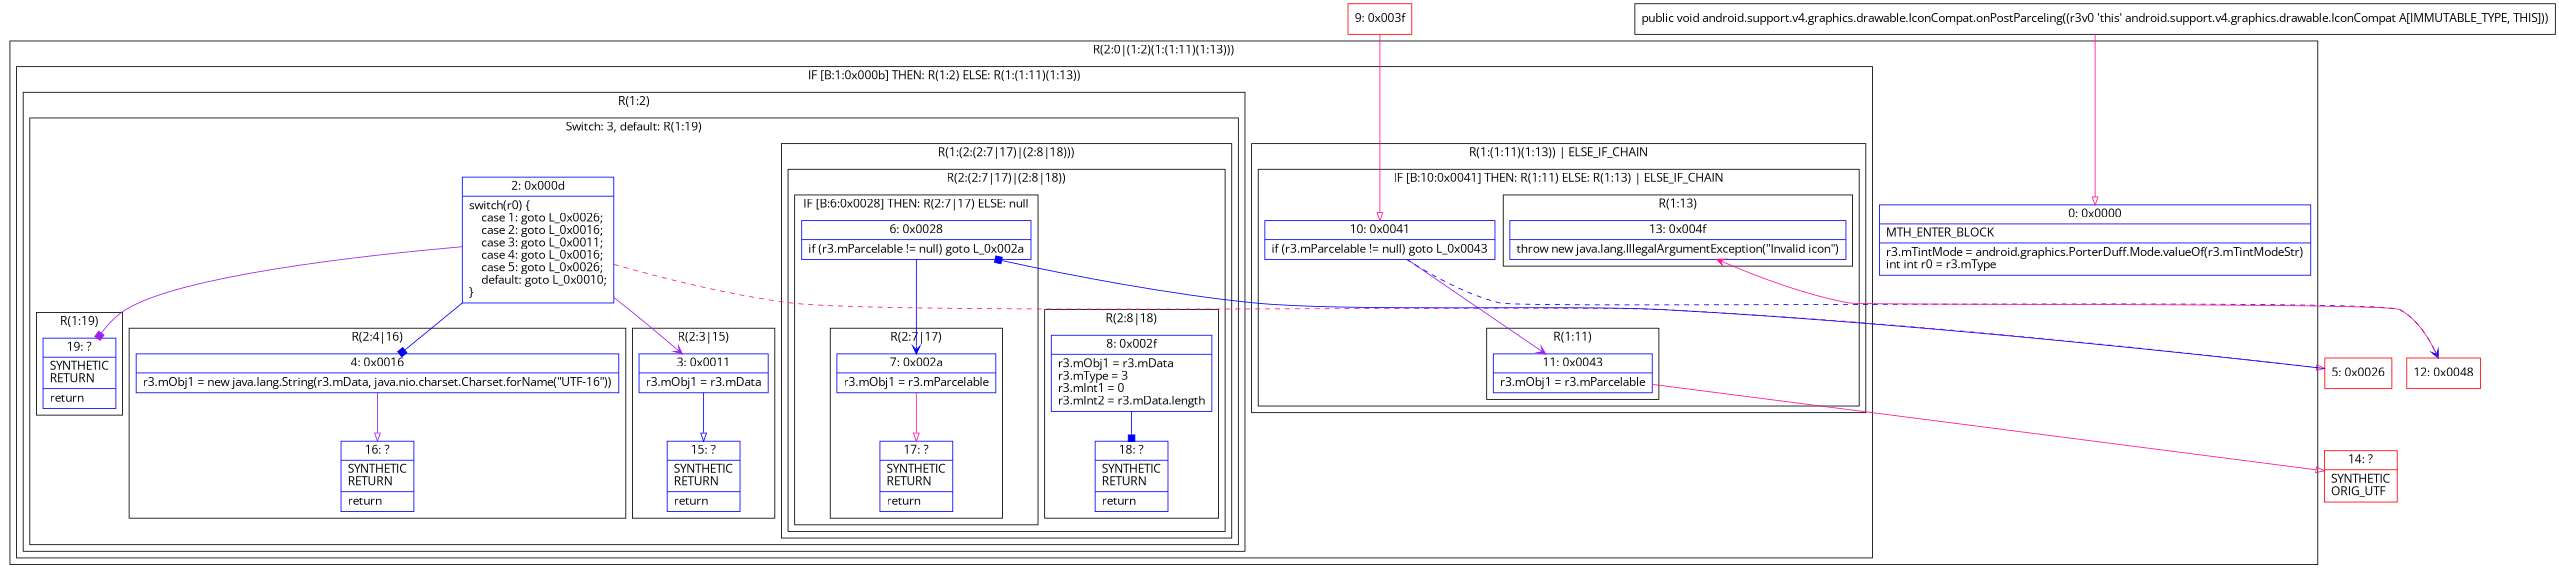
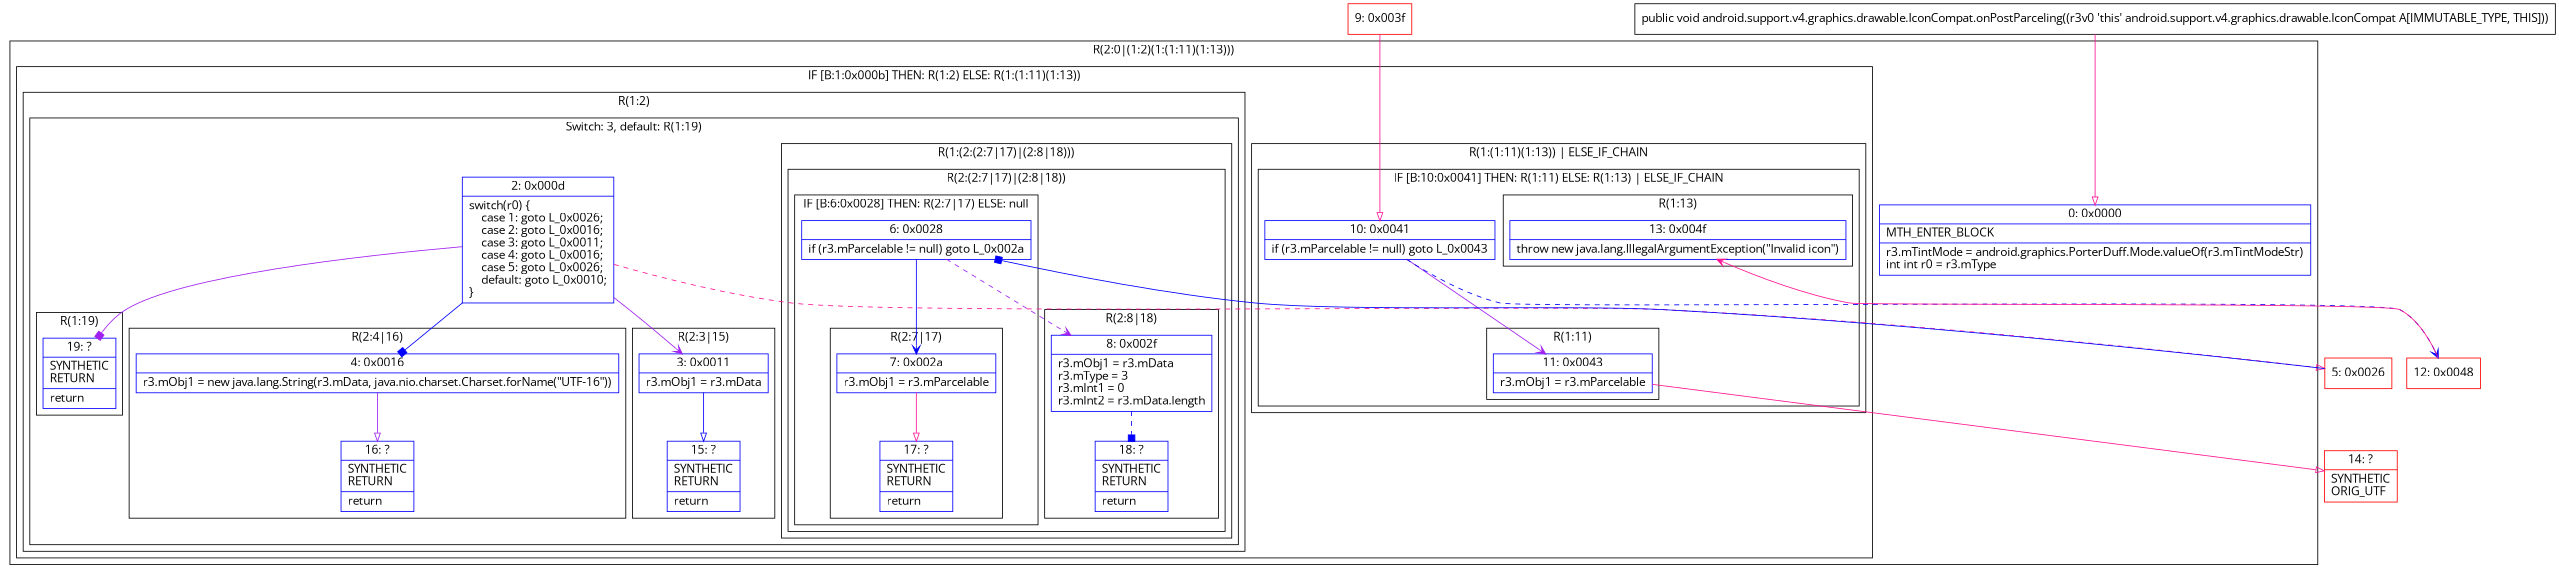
none -> (1005, 295)
(1132, 422) -> (1132, 422)
